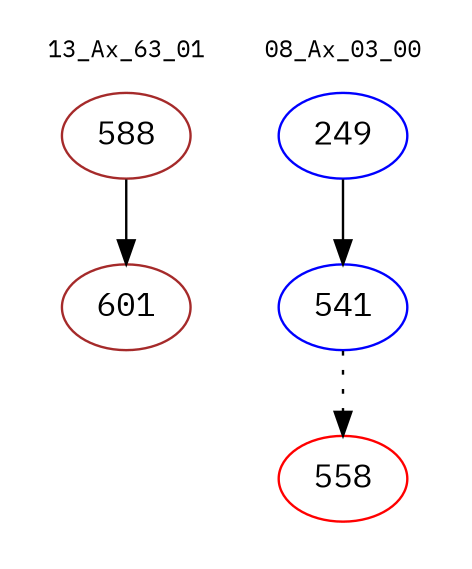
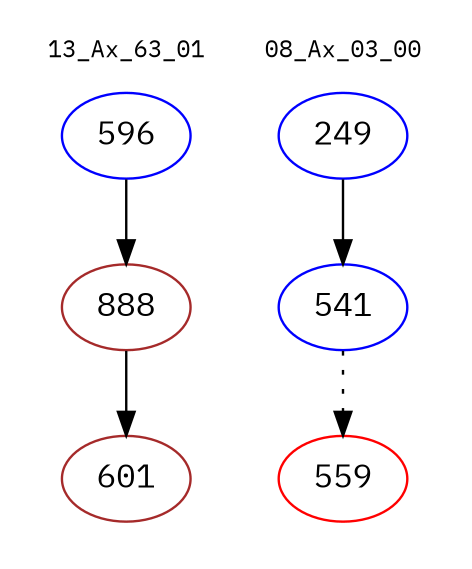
none -> (126, 136)
(126, 136) -> (126, 307)
(343, 479) -> (343, 479)
